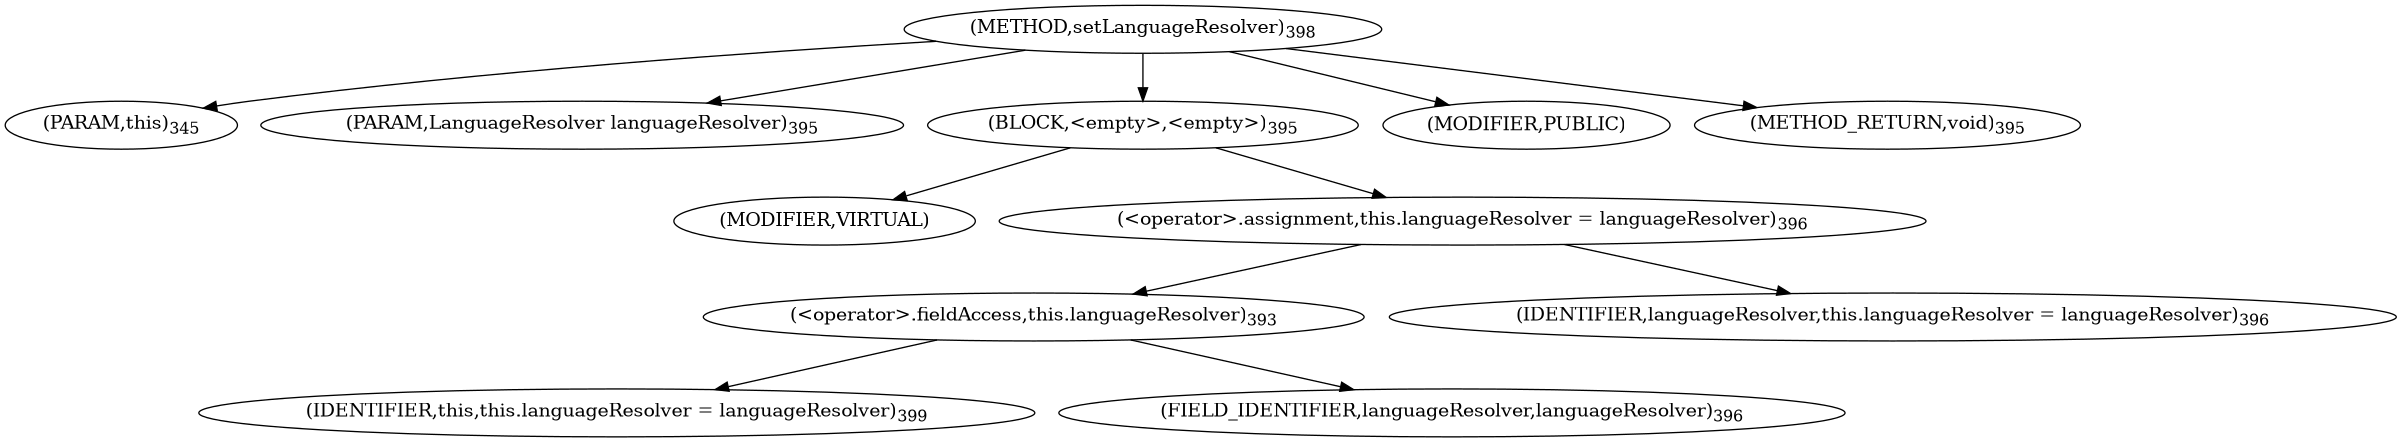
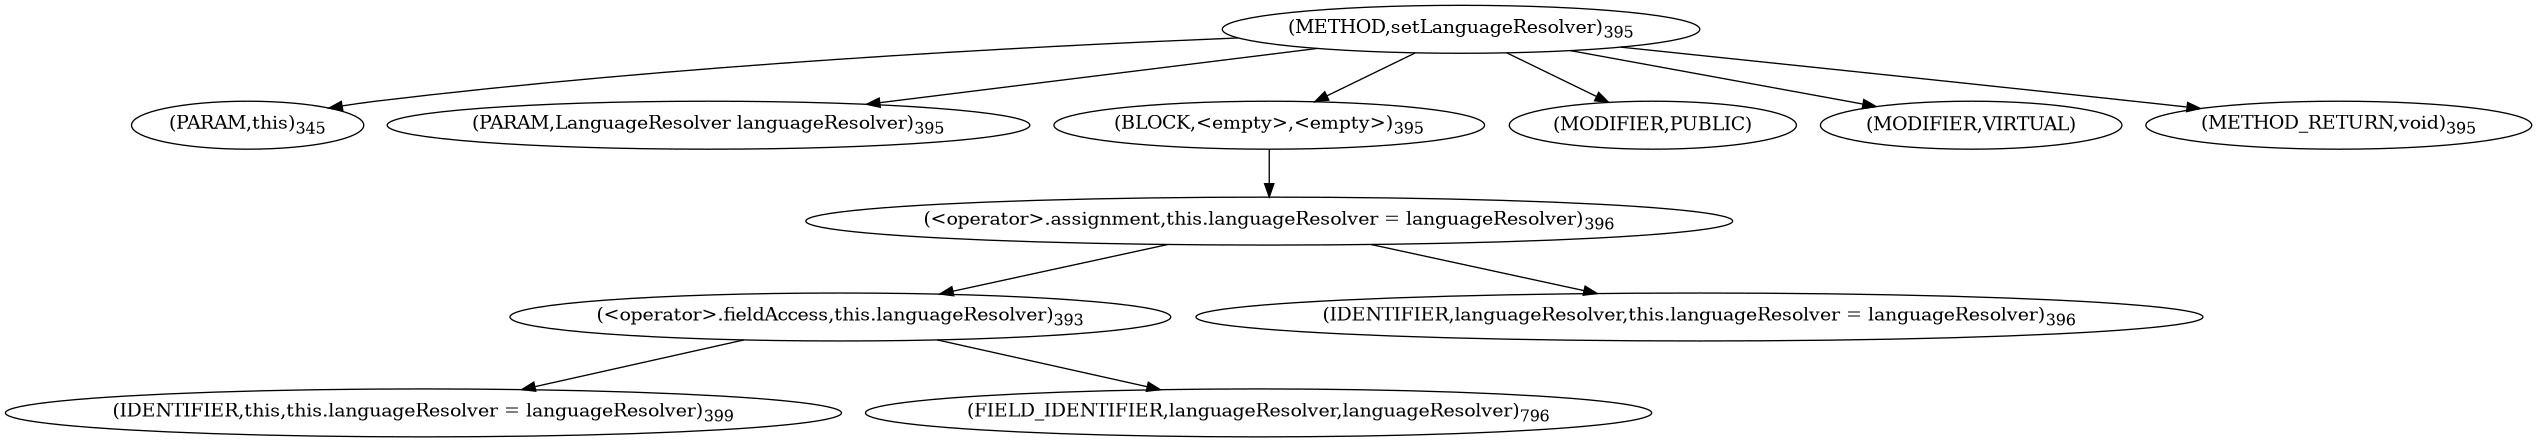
(1301, 27) -> (1619, 27)
(988, 172) -> (1717, 77)
(1728, 411) -> (1535, 411)
